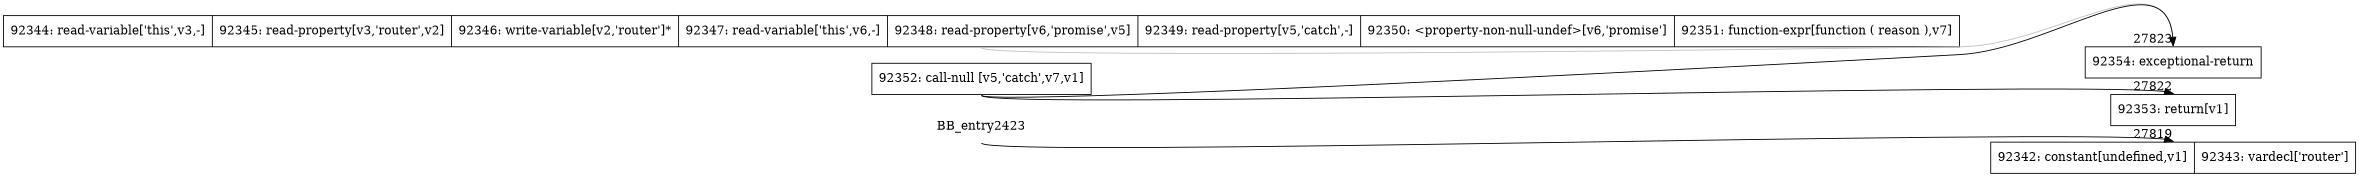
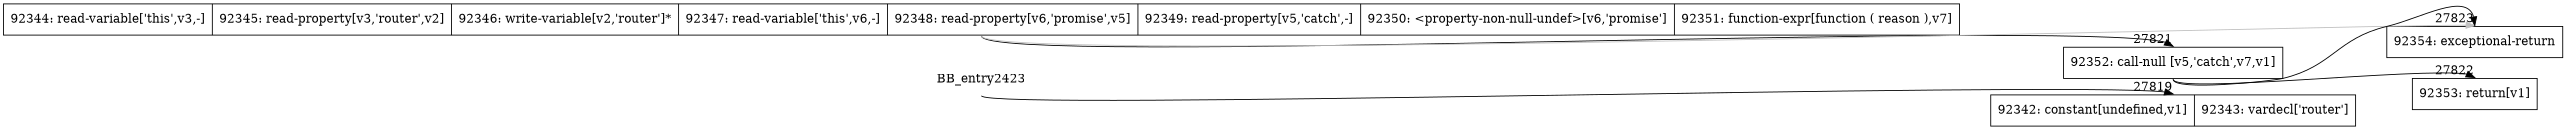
none -> (1573, 41)
